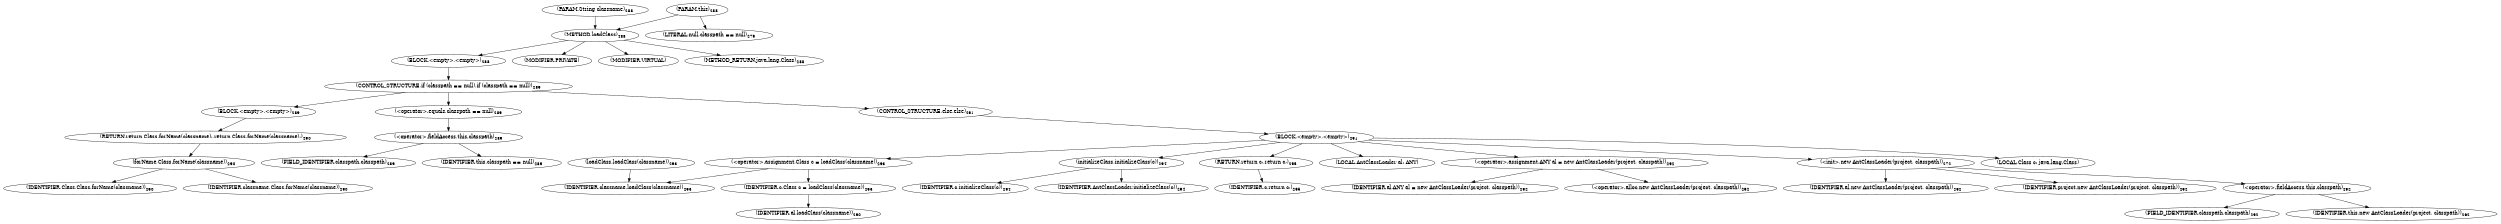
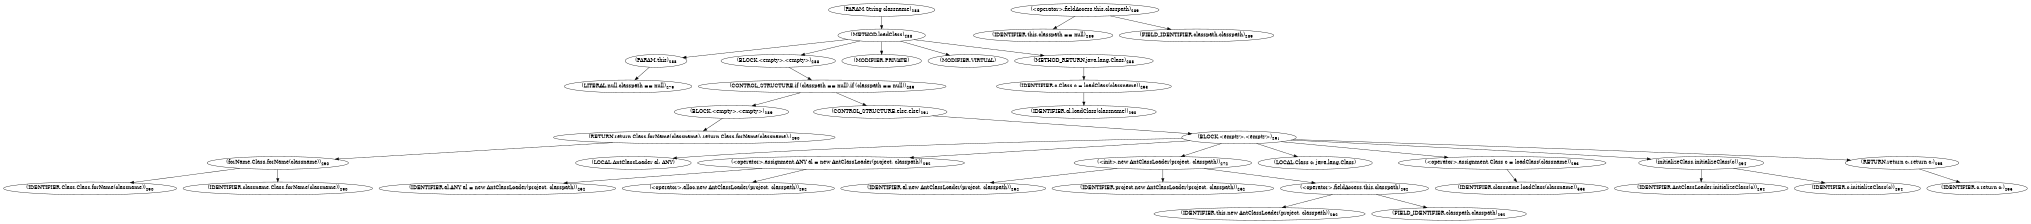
(649, 22) -> (767, 48)
(449, 112) -> none
(631, 163) -> none
(808, 174) -> (1084, 72)
(688, 188) -> (1581, 188)
